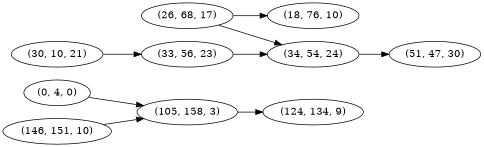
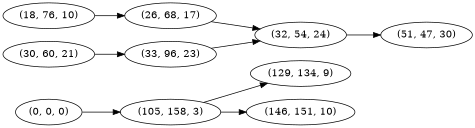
(247, 16) -> (106, 16)
(57, 54) -> (49, 54)
(187, 54) -> (171, 54)
(313, 54) -> (301, 35)
(57, 93) -> (49, 112)
(313, 112) -> (301, 74)
(120, 122) -> (230, 112)
